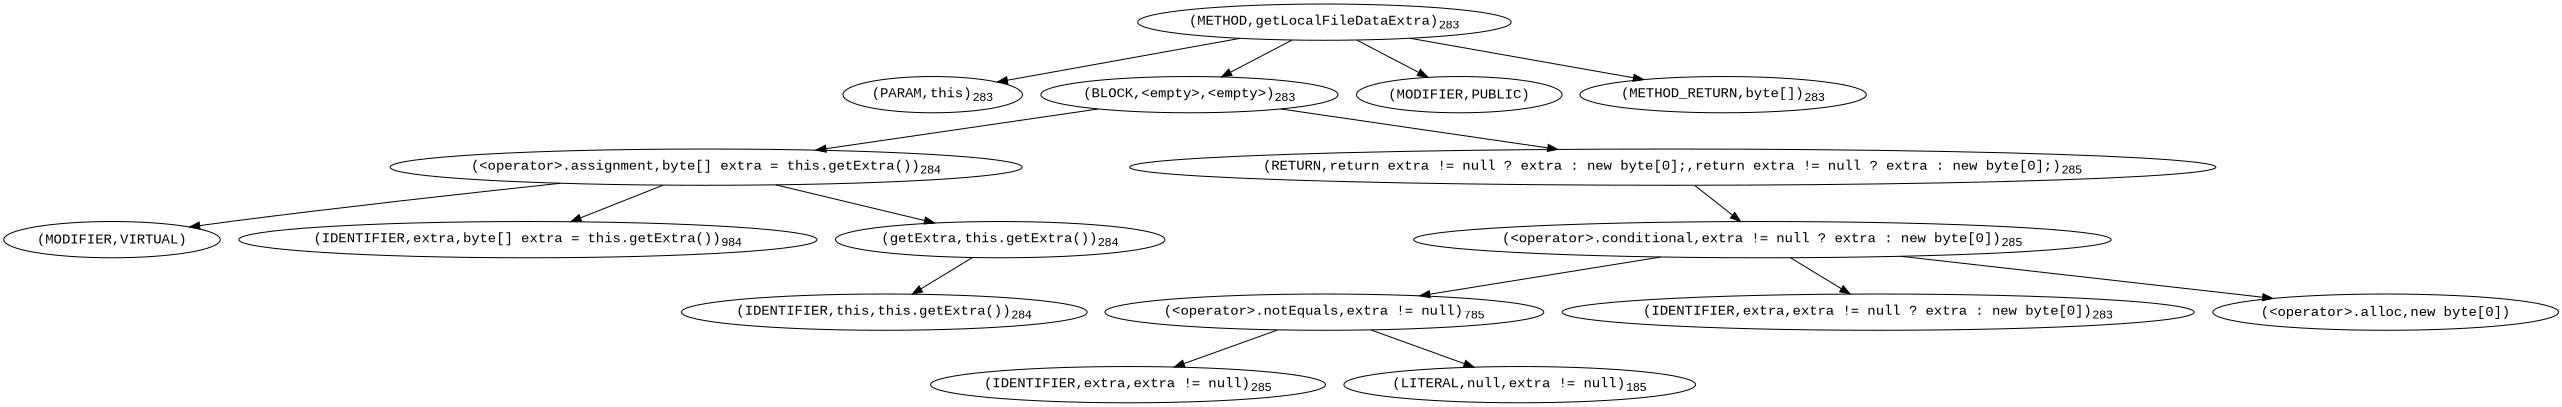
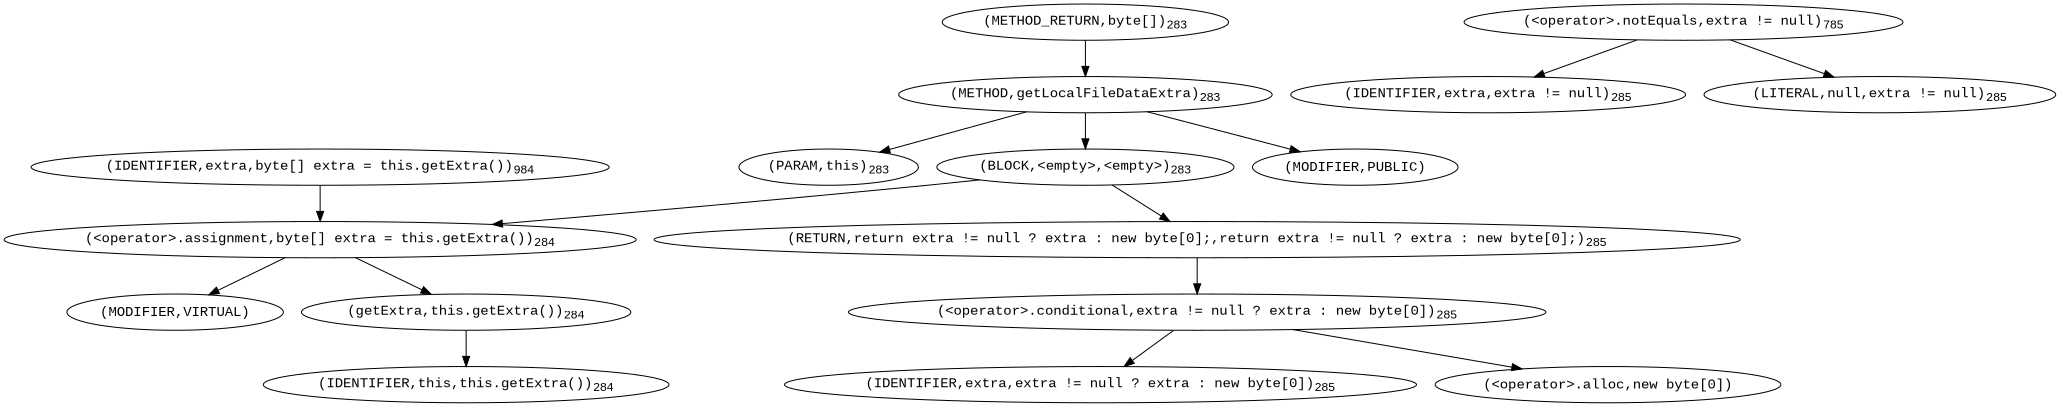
(1522, 58) -> (1085, 53)
(622, 202) -> (320, 198)
(1545, 276) -> none
(2103, 311) -> (1325, 383)
(1637, 383) -> (1997, 93)
